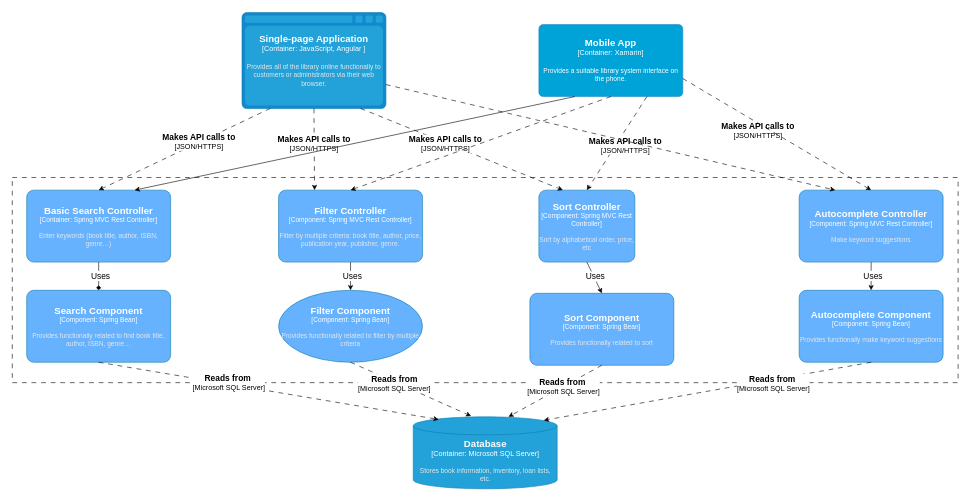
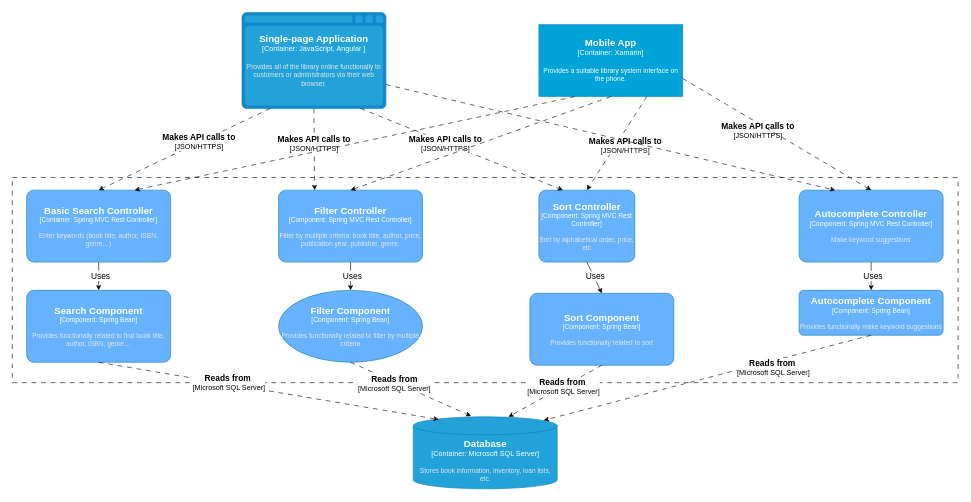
(611, 60) -> (611, 60)
(321, 150) -> (321, 150)
(99, 284) -> (99, 284)
(872, 326) -> (872, 313)
